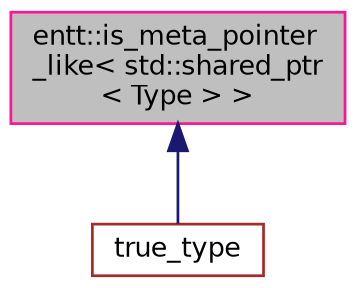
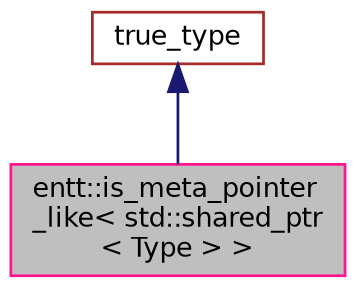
(178, 188) -> (178, 128)
